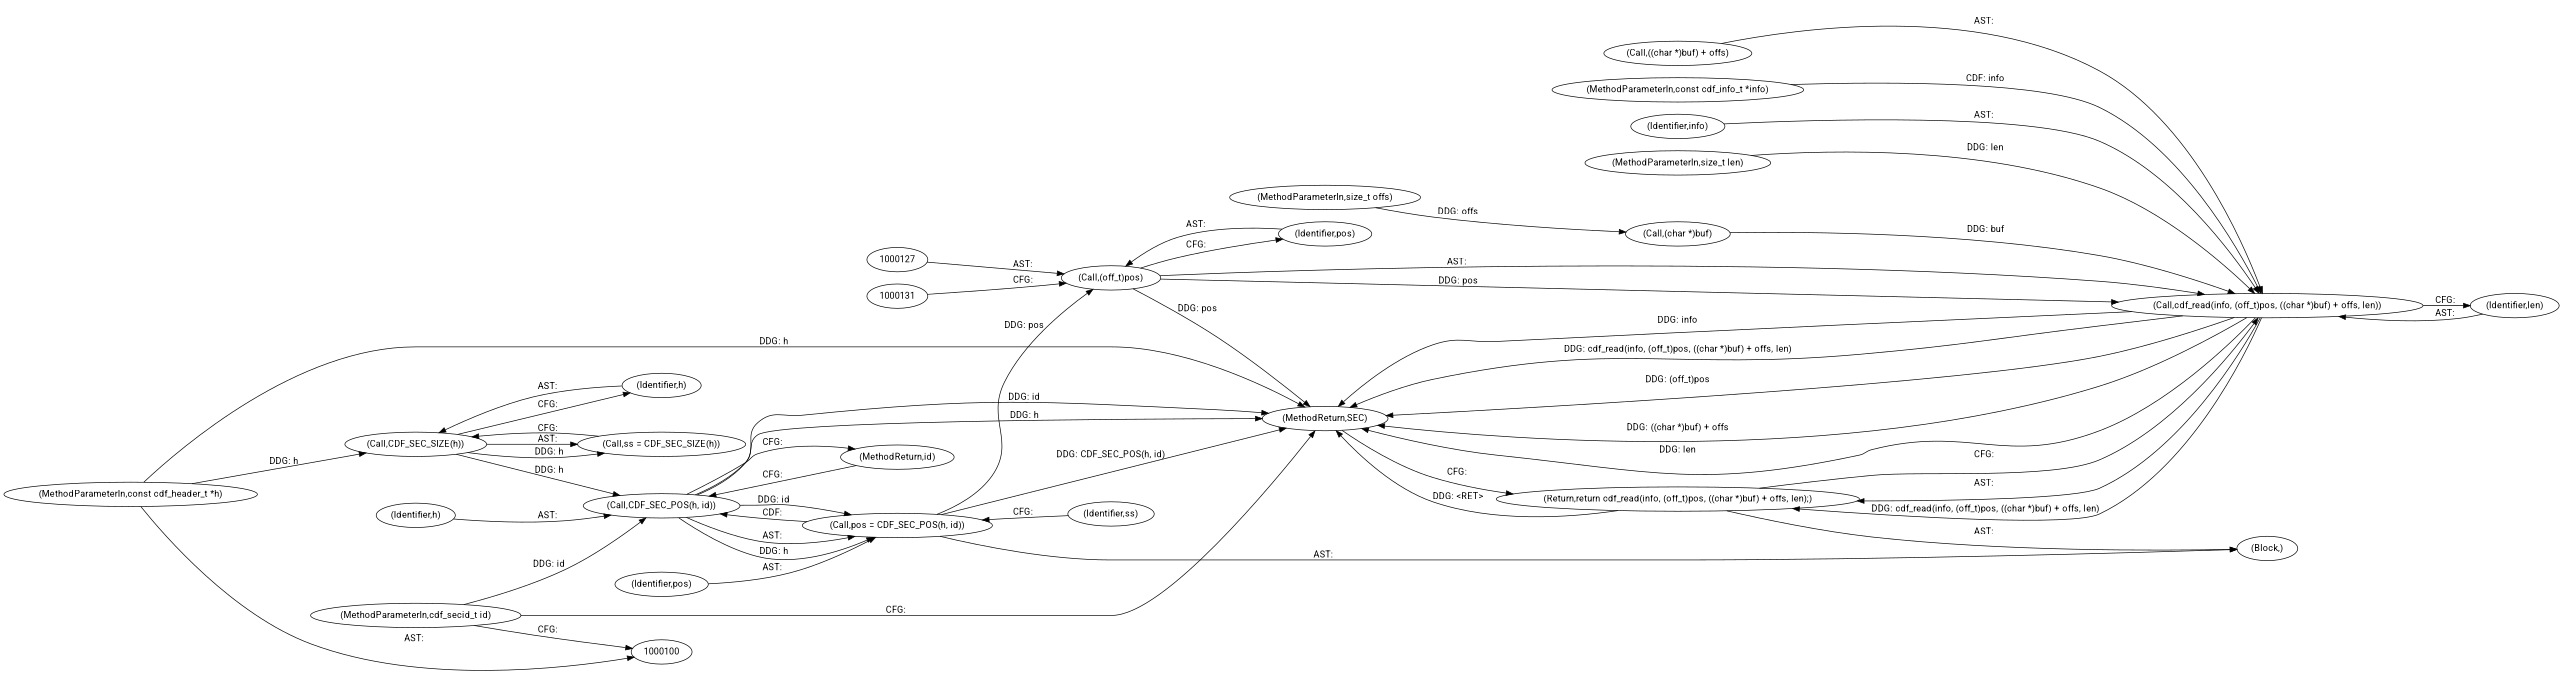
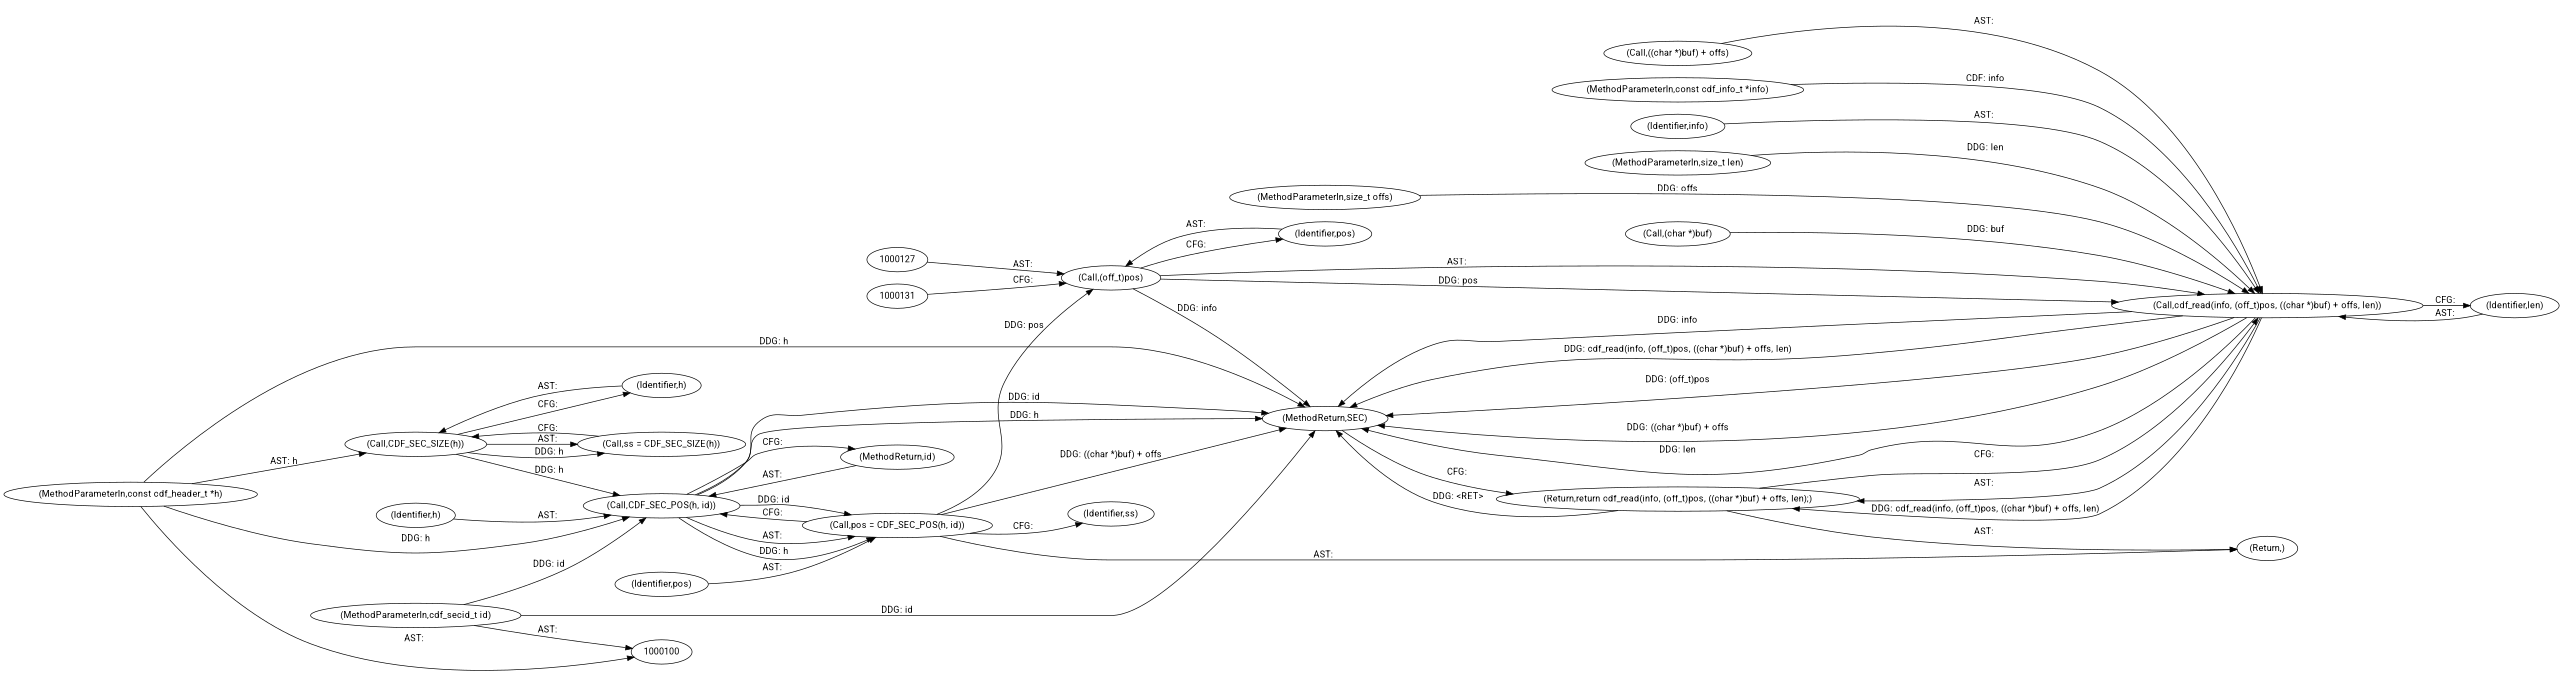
(1497, 224) -> (1840, 197)
(1198, 309) -> (1198, 309)
(1111, 455) -> (1111, 455)
(284, 462) -> (284, 462)
(774, 475) -> (774, 475)
(774, 513) -> (774, 513)
(1029, 517) -> (1023, 533)
(2267, 548) -> (2267, 548)
none -> (392, 552)
(897, 610) -> (897, 610)
(549, 630) -> (549, 630)
